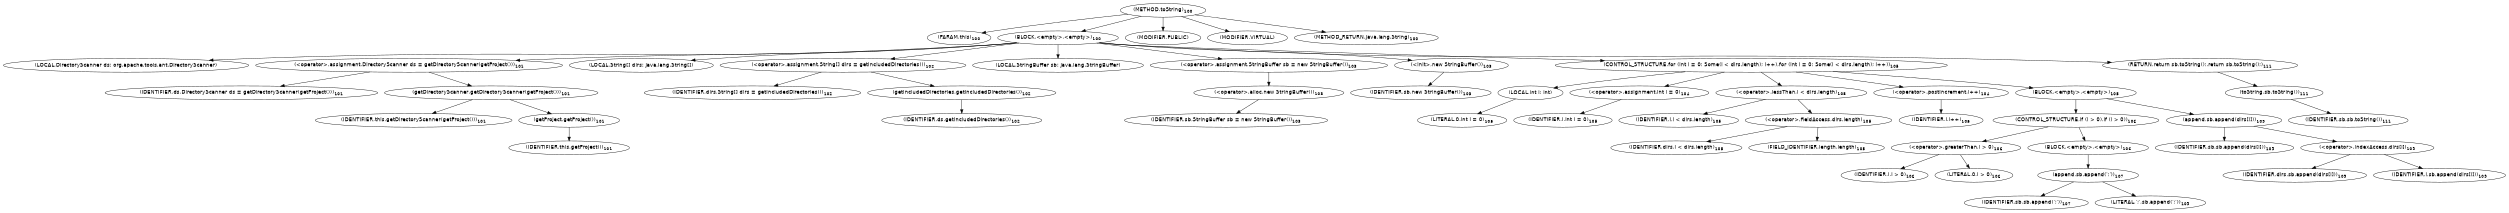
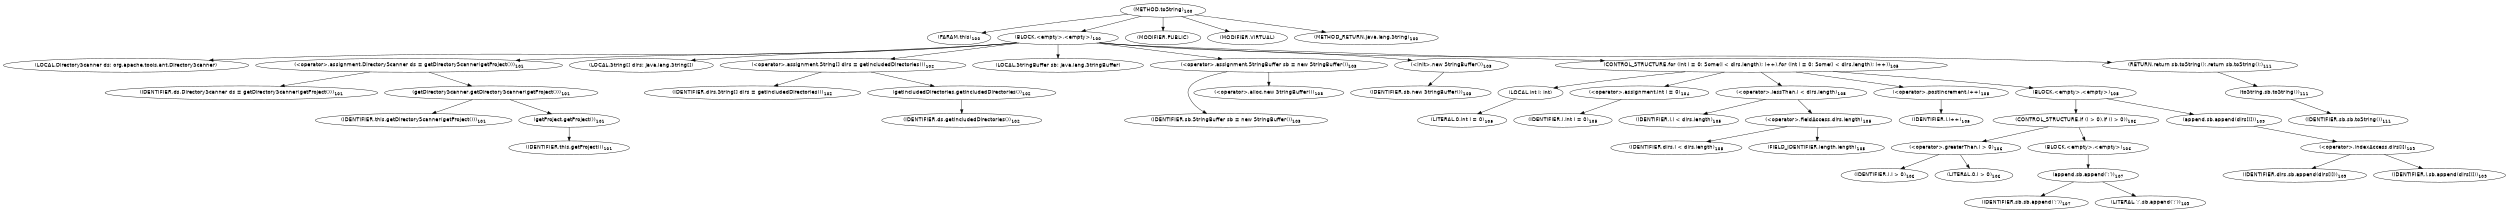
(1985, 92) -> (1985, 92)
(1249, 106) -> (1193, 83)
(2224, 148) -> none
